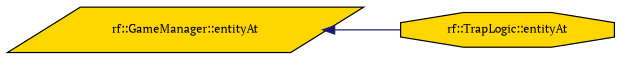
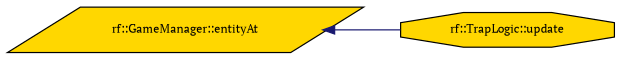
(508, 30) -> (508, 30)
